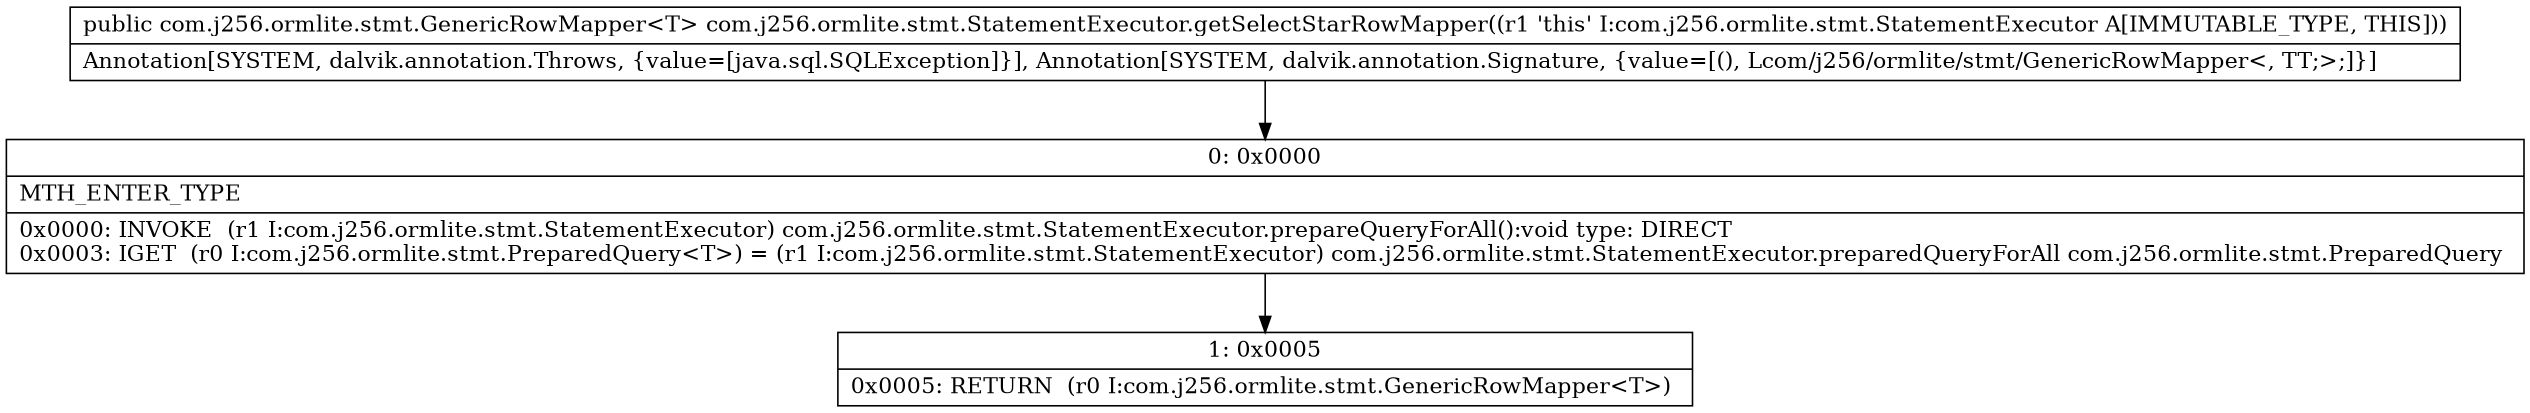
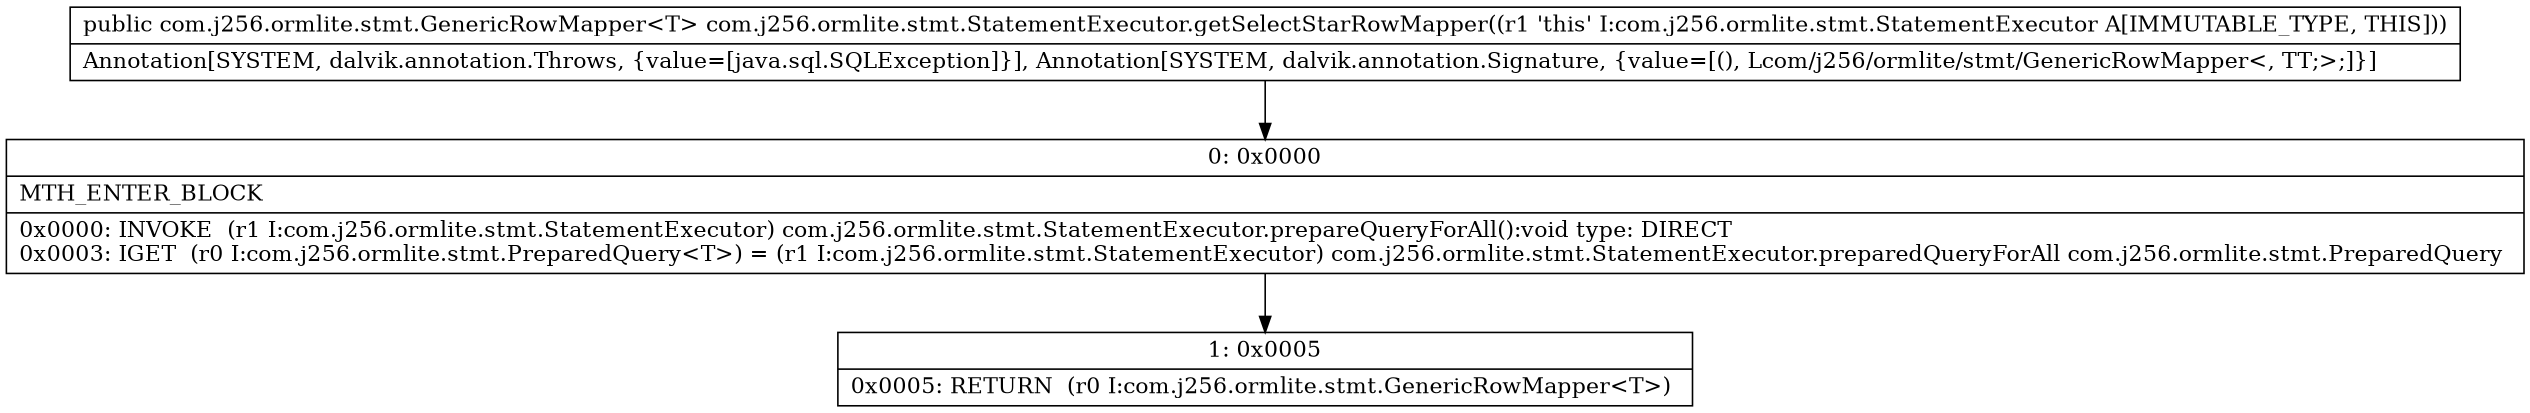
(131, 194) -> (142, 194)
